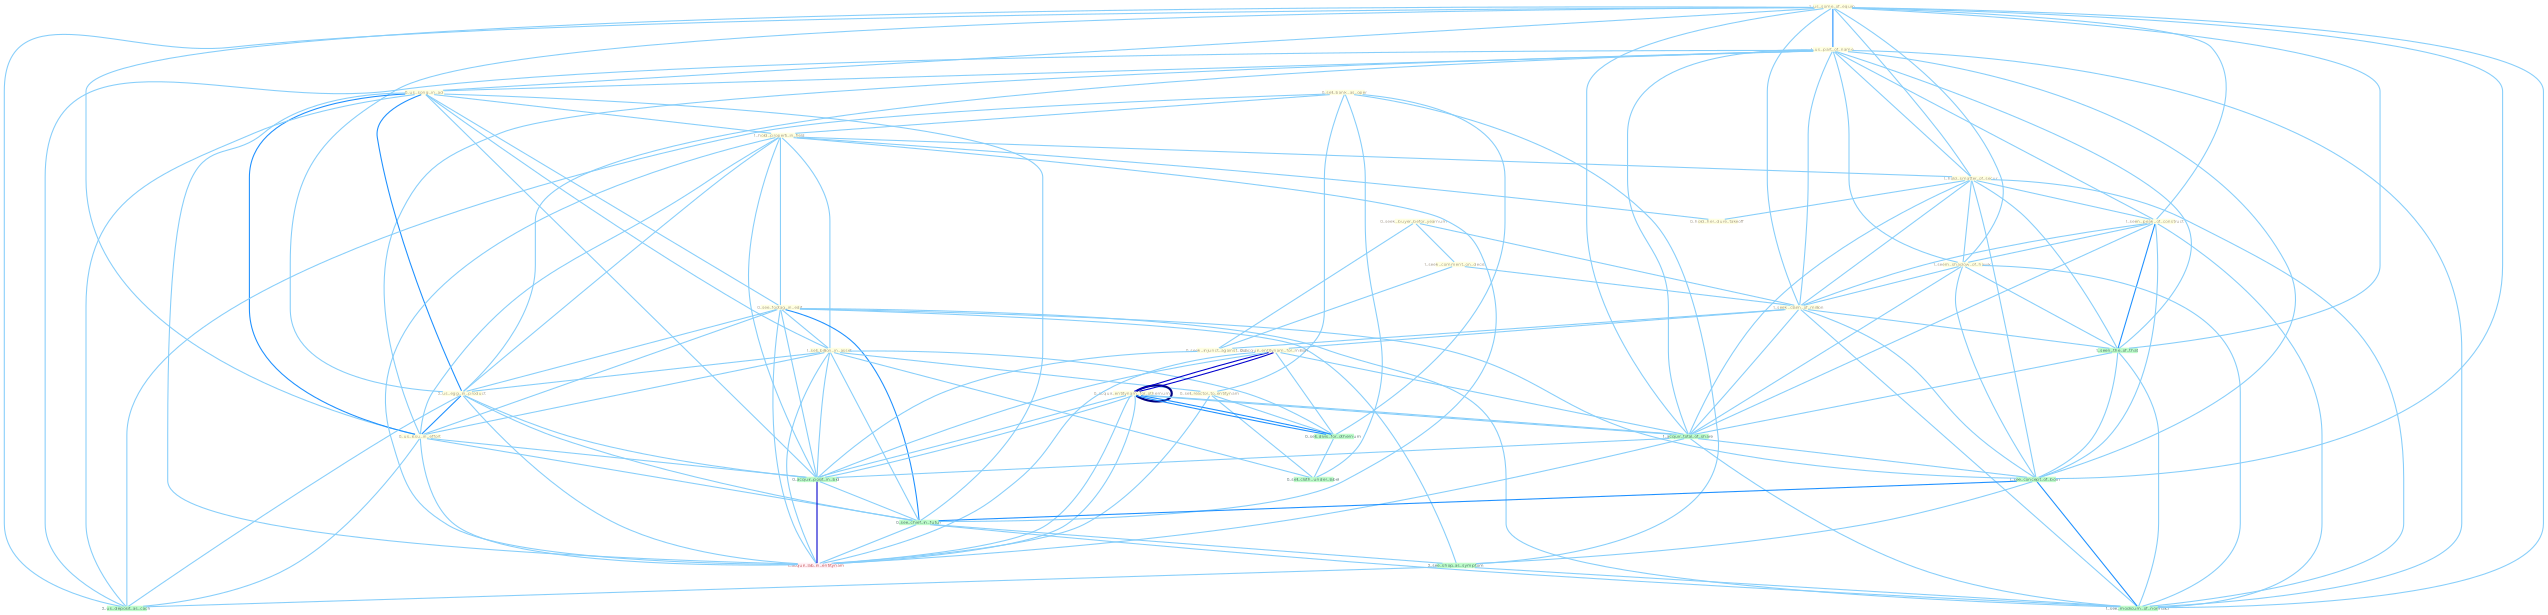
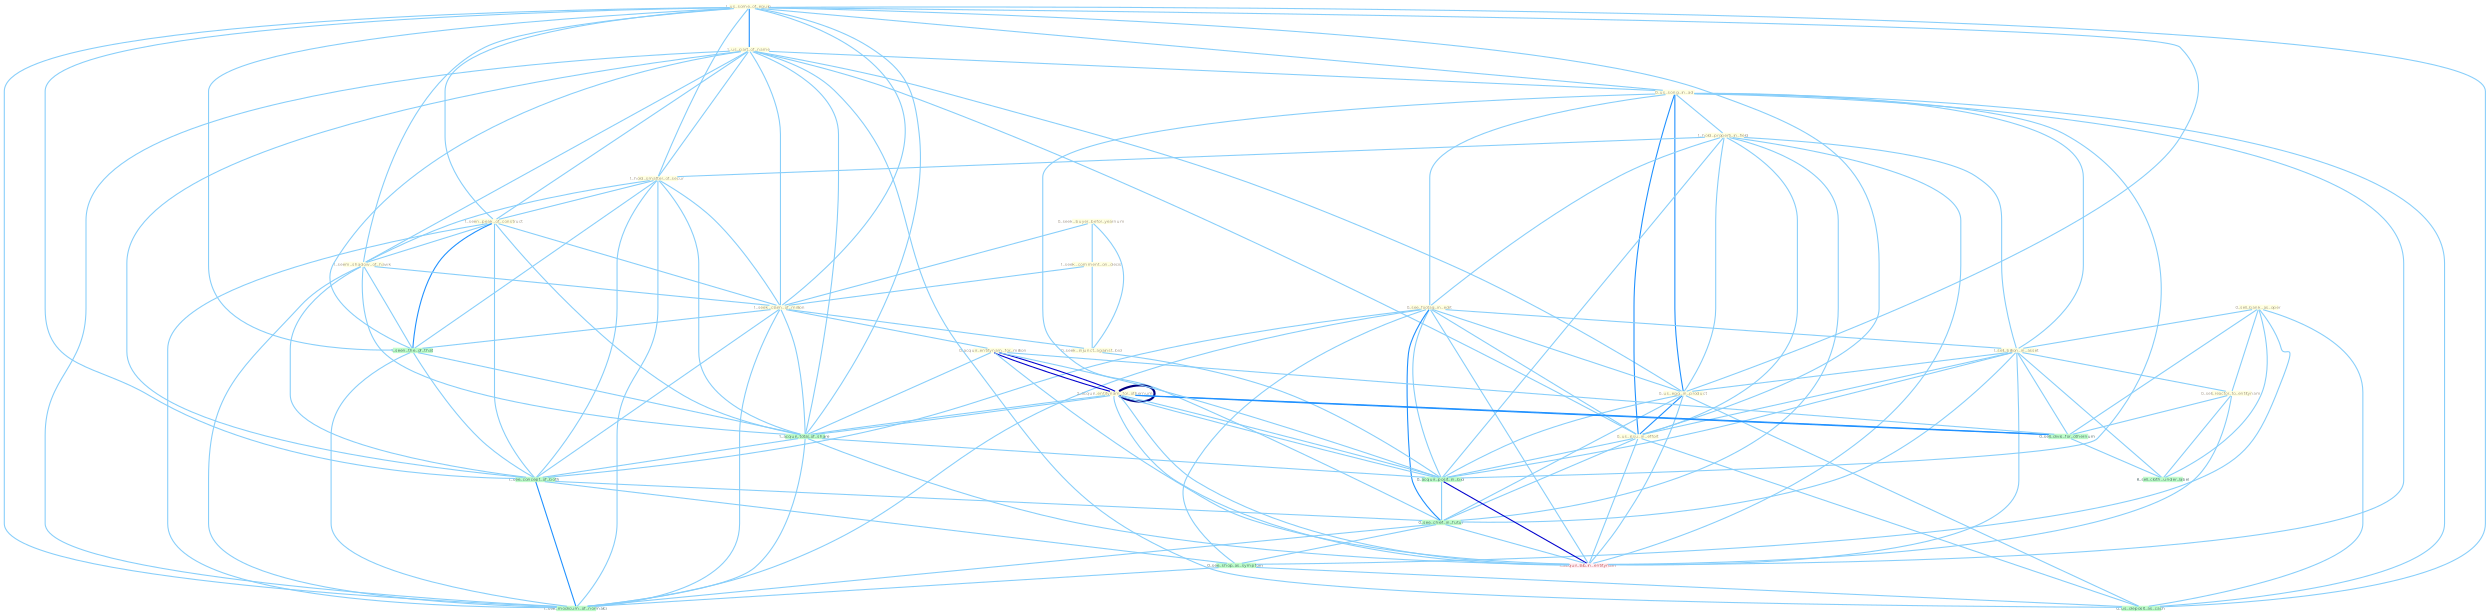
(1063, 114) -> (2138, 329)
(1718, 221) -> none
(1314, 479) -> (2163, 479)
(1478, 501) -> (945, 499)
